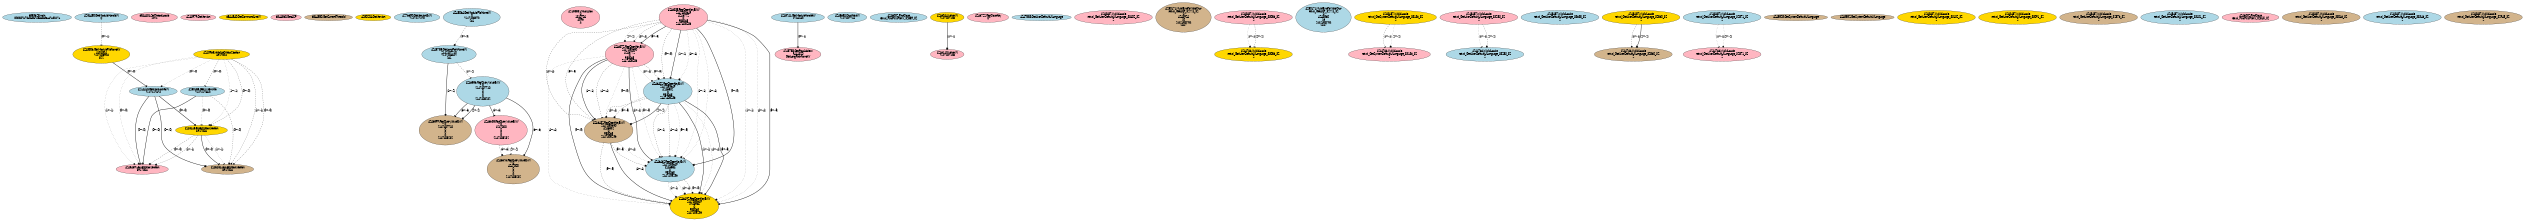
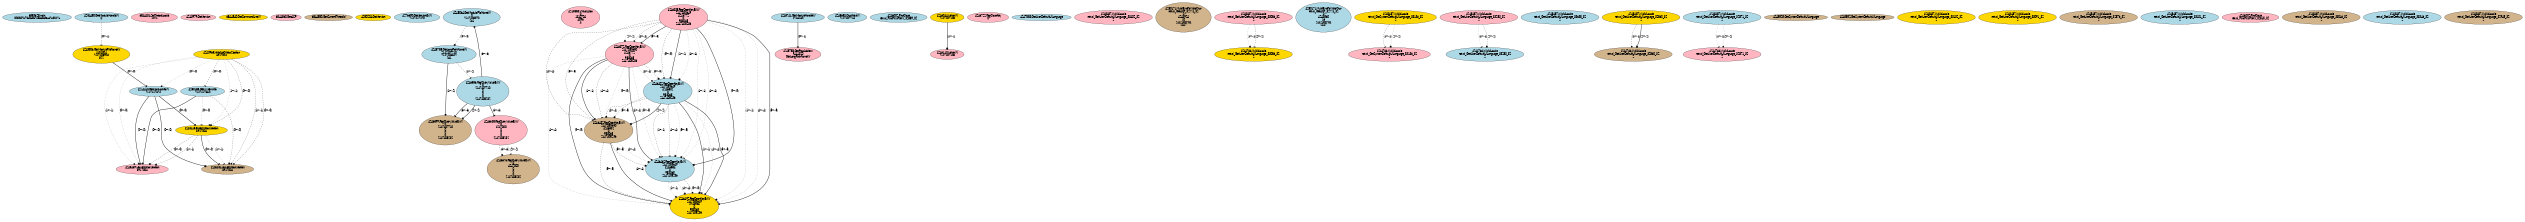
(532, 121) -> (479, 52)
